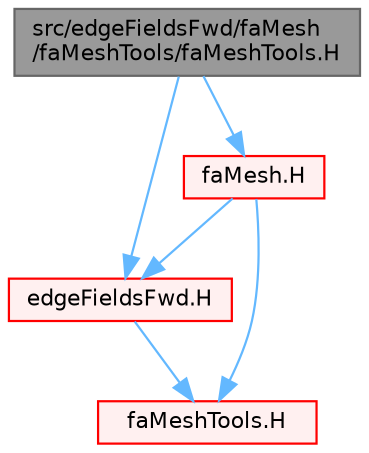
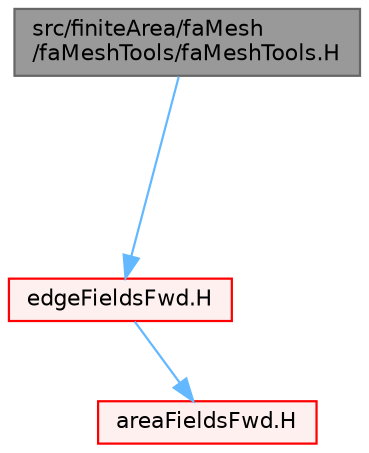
(187, 42) -> (187, 42)
(254, 177) -> none
(207, 422) -> (207, 422)
